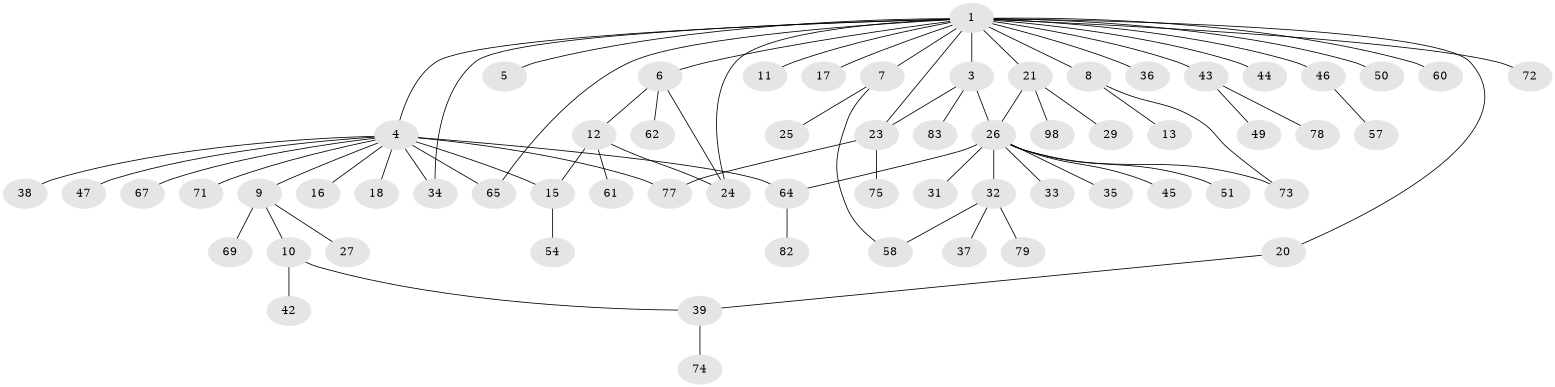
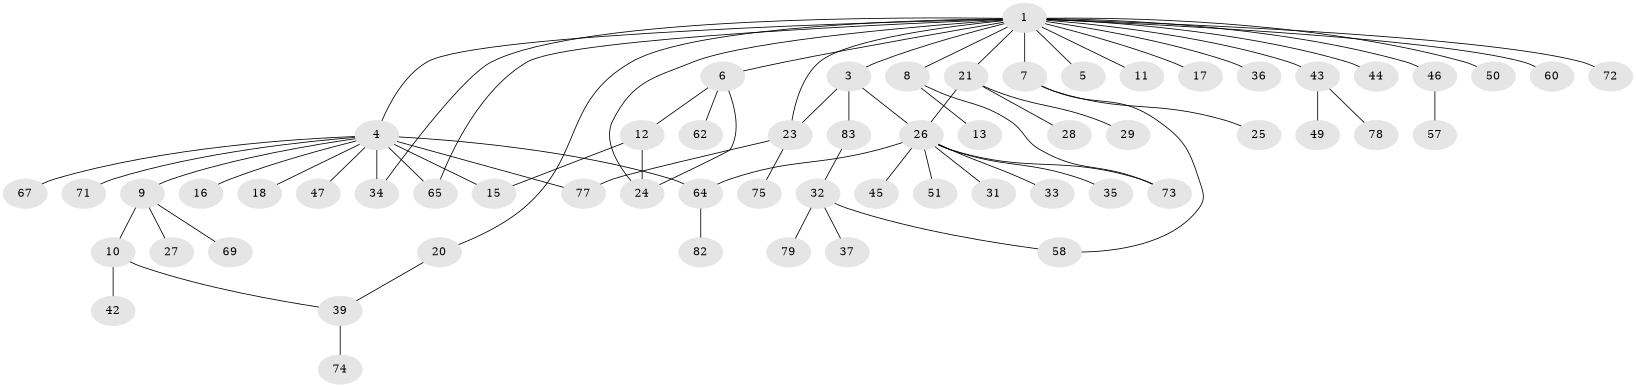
(1052, 135) -> (1069, 135)
(994, 164) -> (833, 164)
(25, 194) -> none
(611, 194) -> none
(553, 252) -> none
